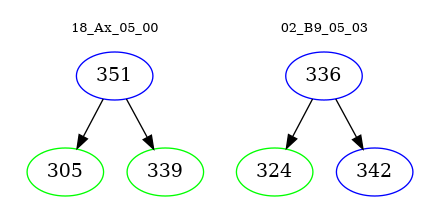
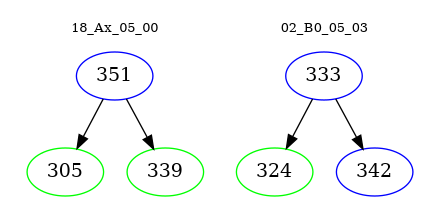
(325, 29) -> (325, 29)
(324, 76) -> (324, 76)
